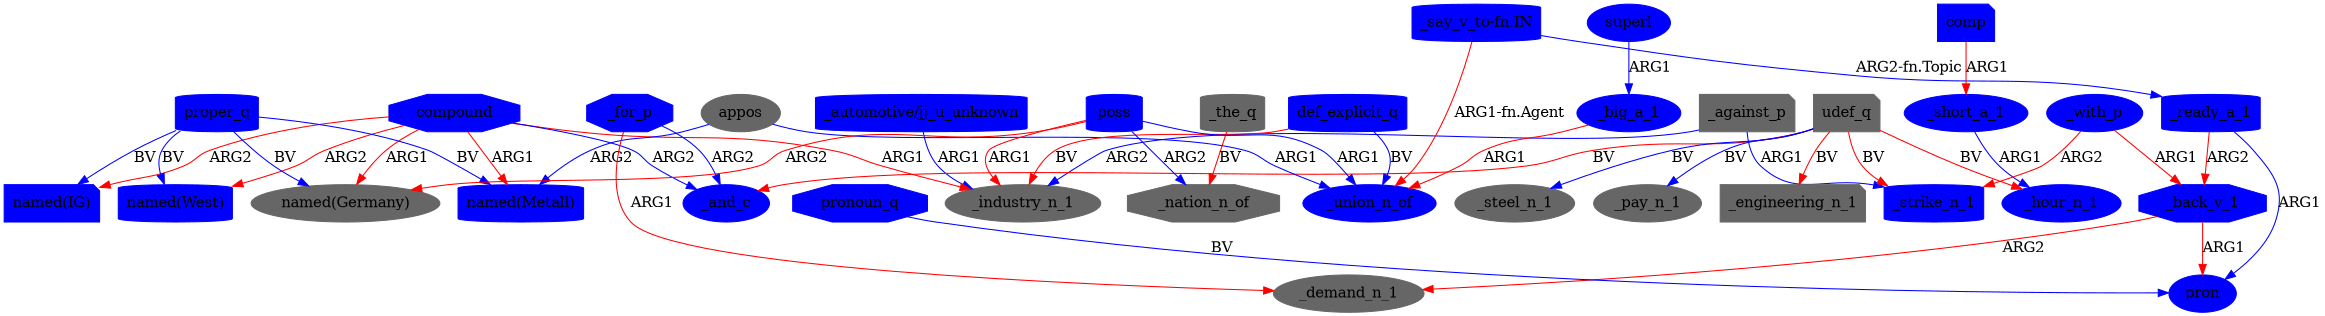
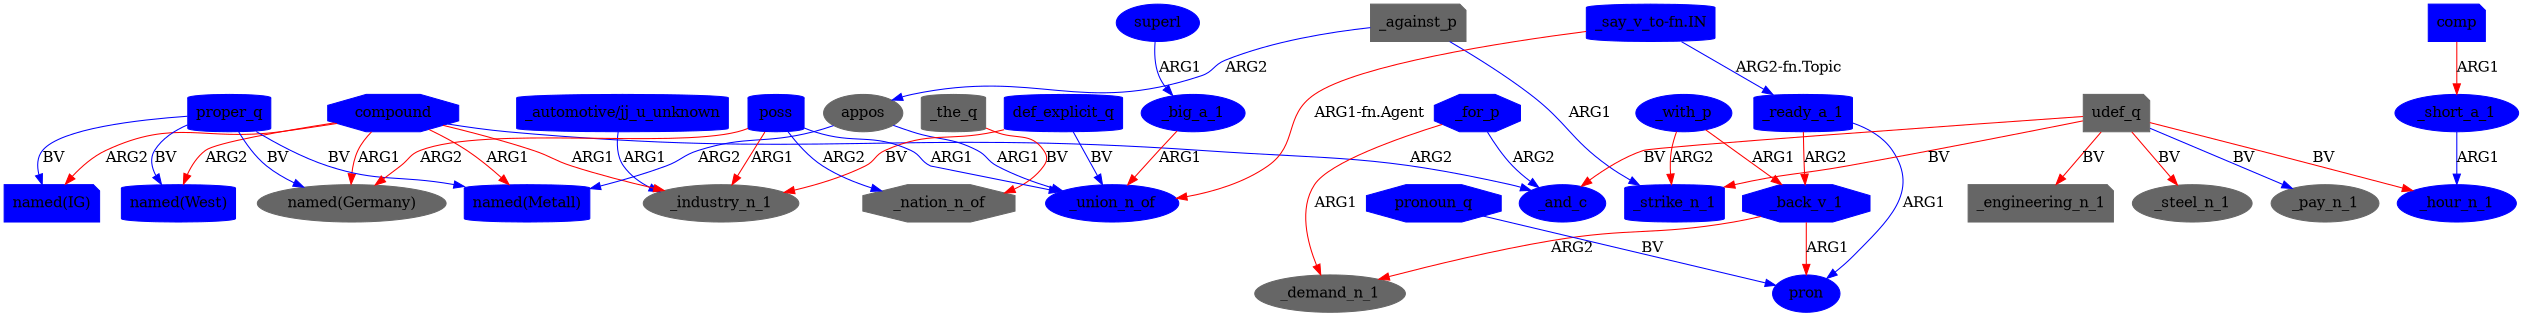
(1390, 135) -> (1141, 90)
(1672, 150) -> (2151, 155)
